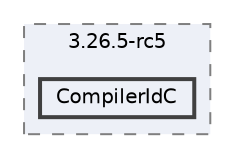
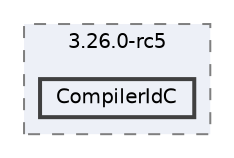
(117, 43) -> (117, 43)
